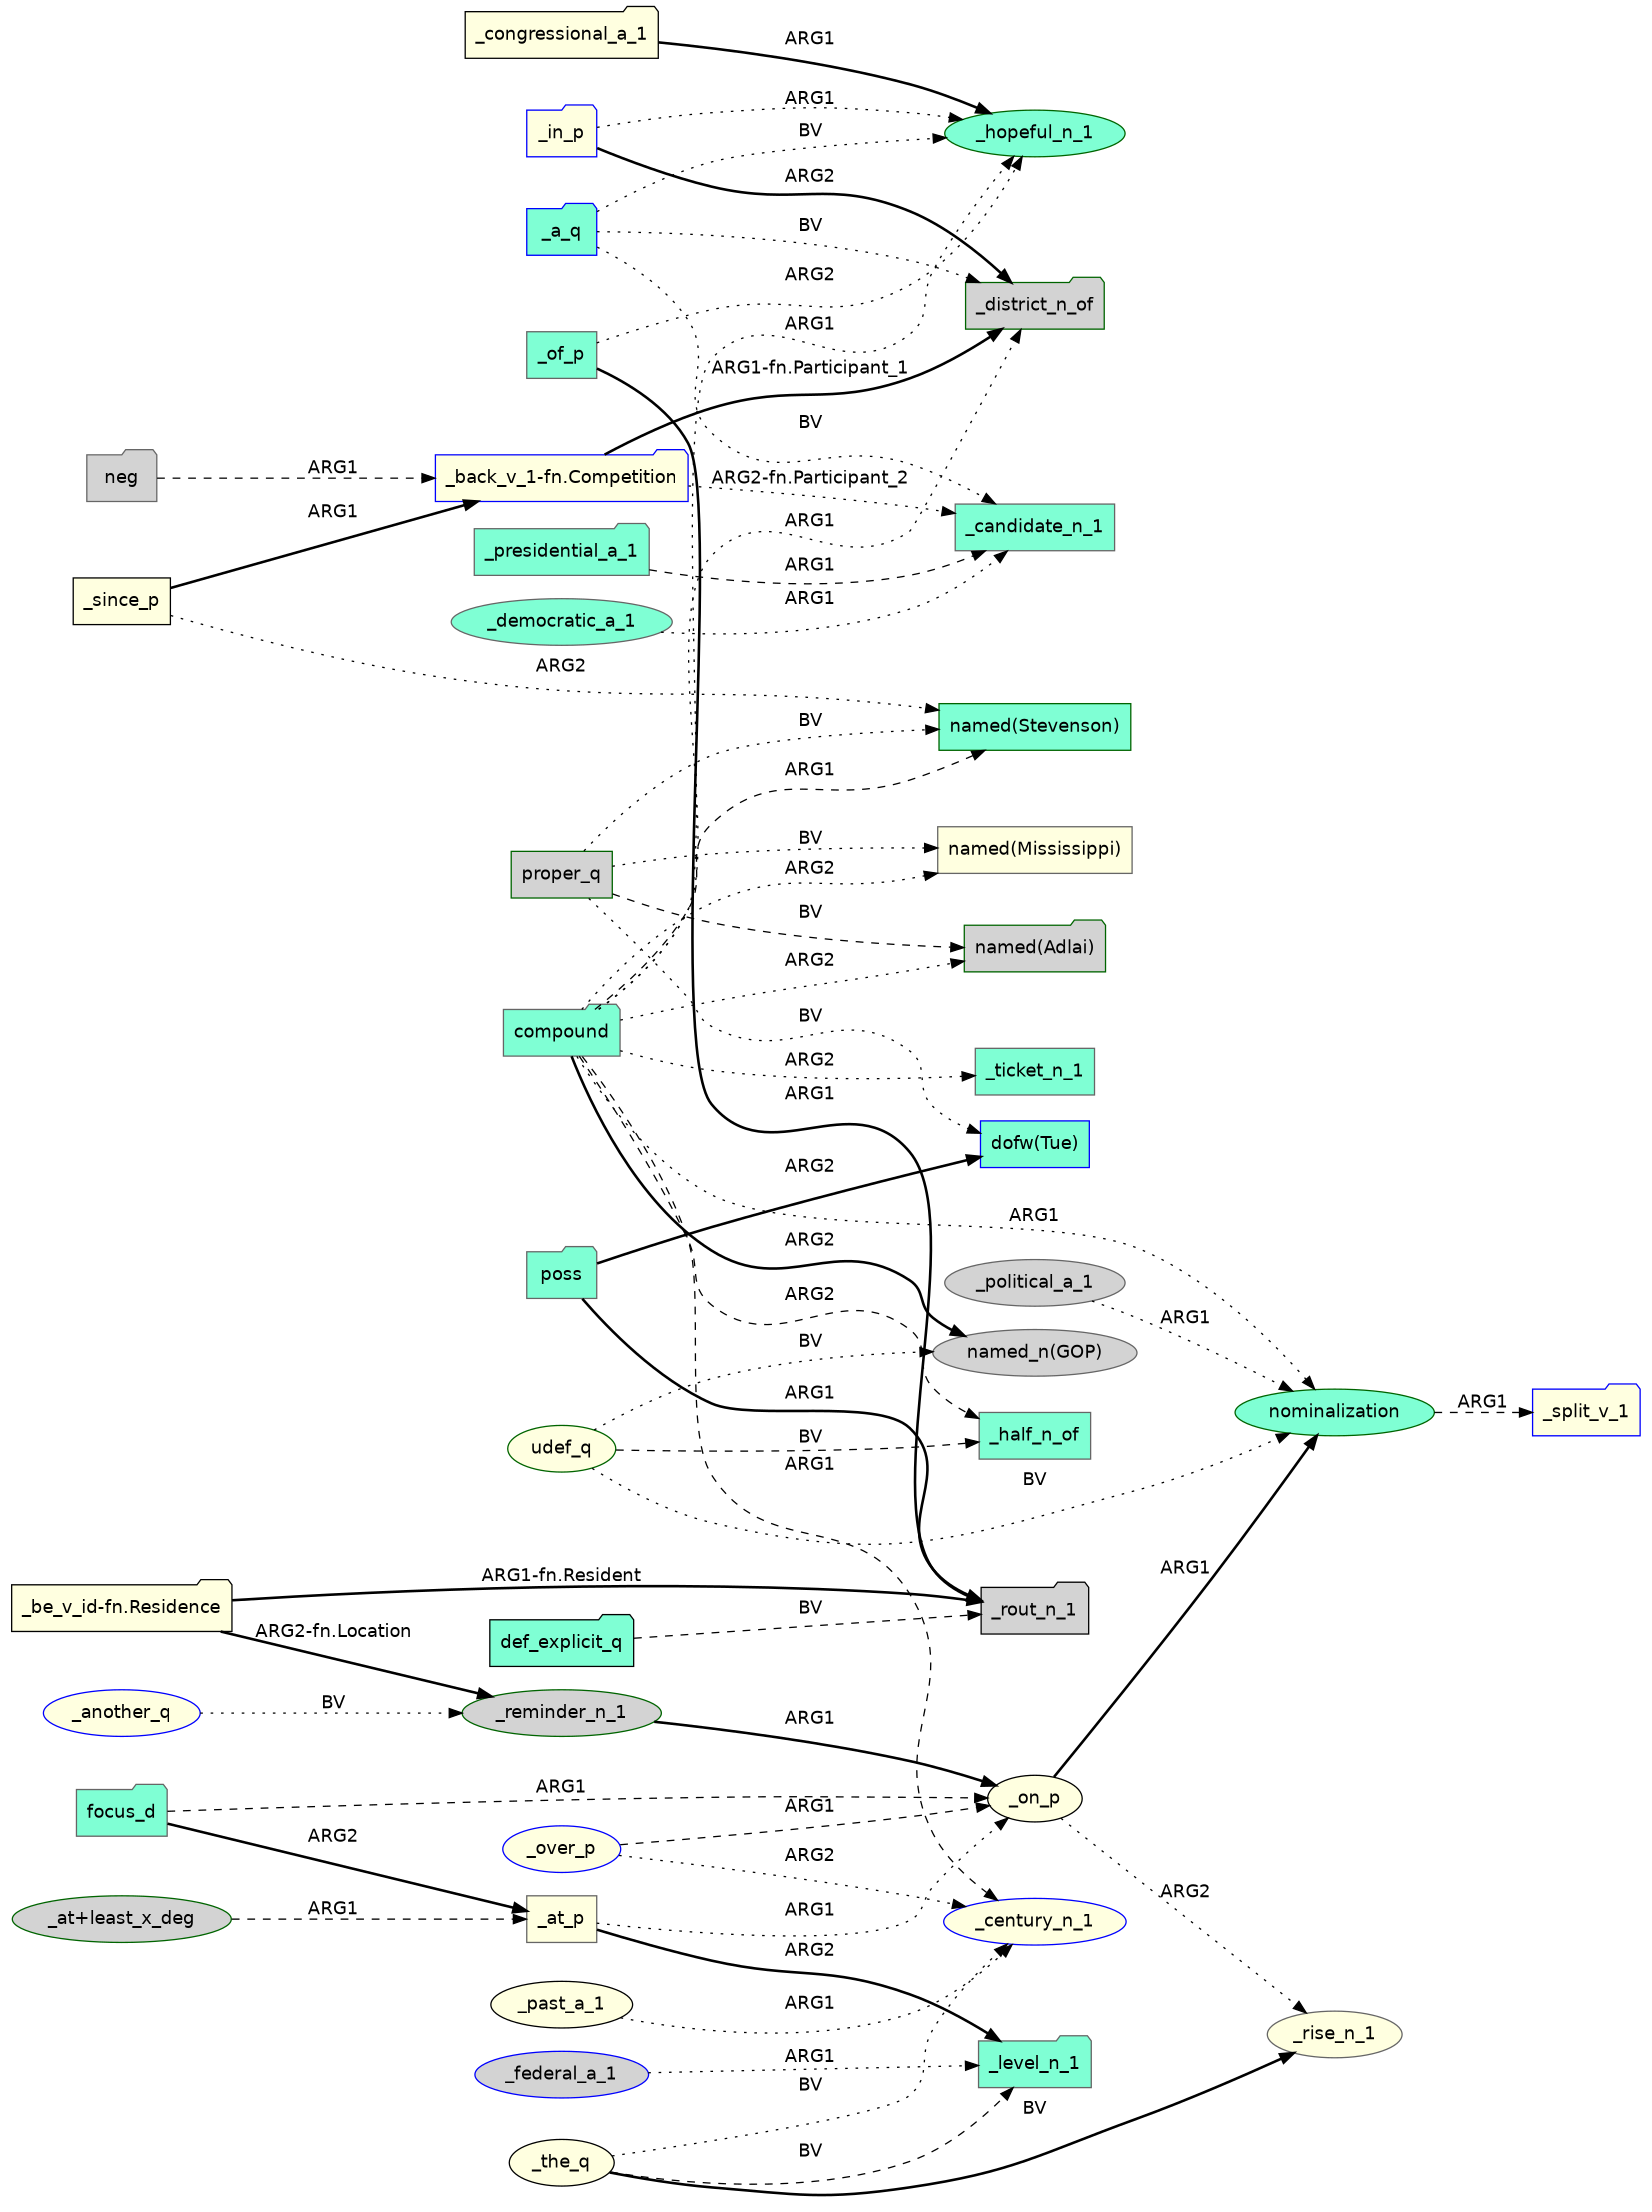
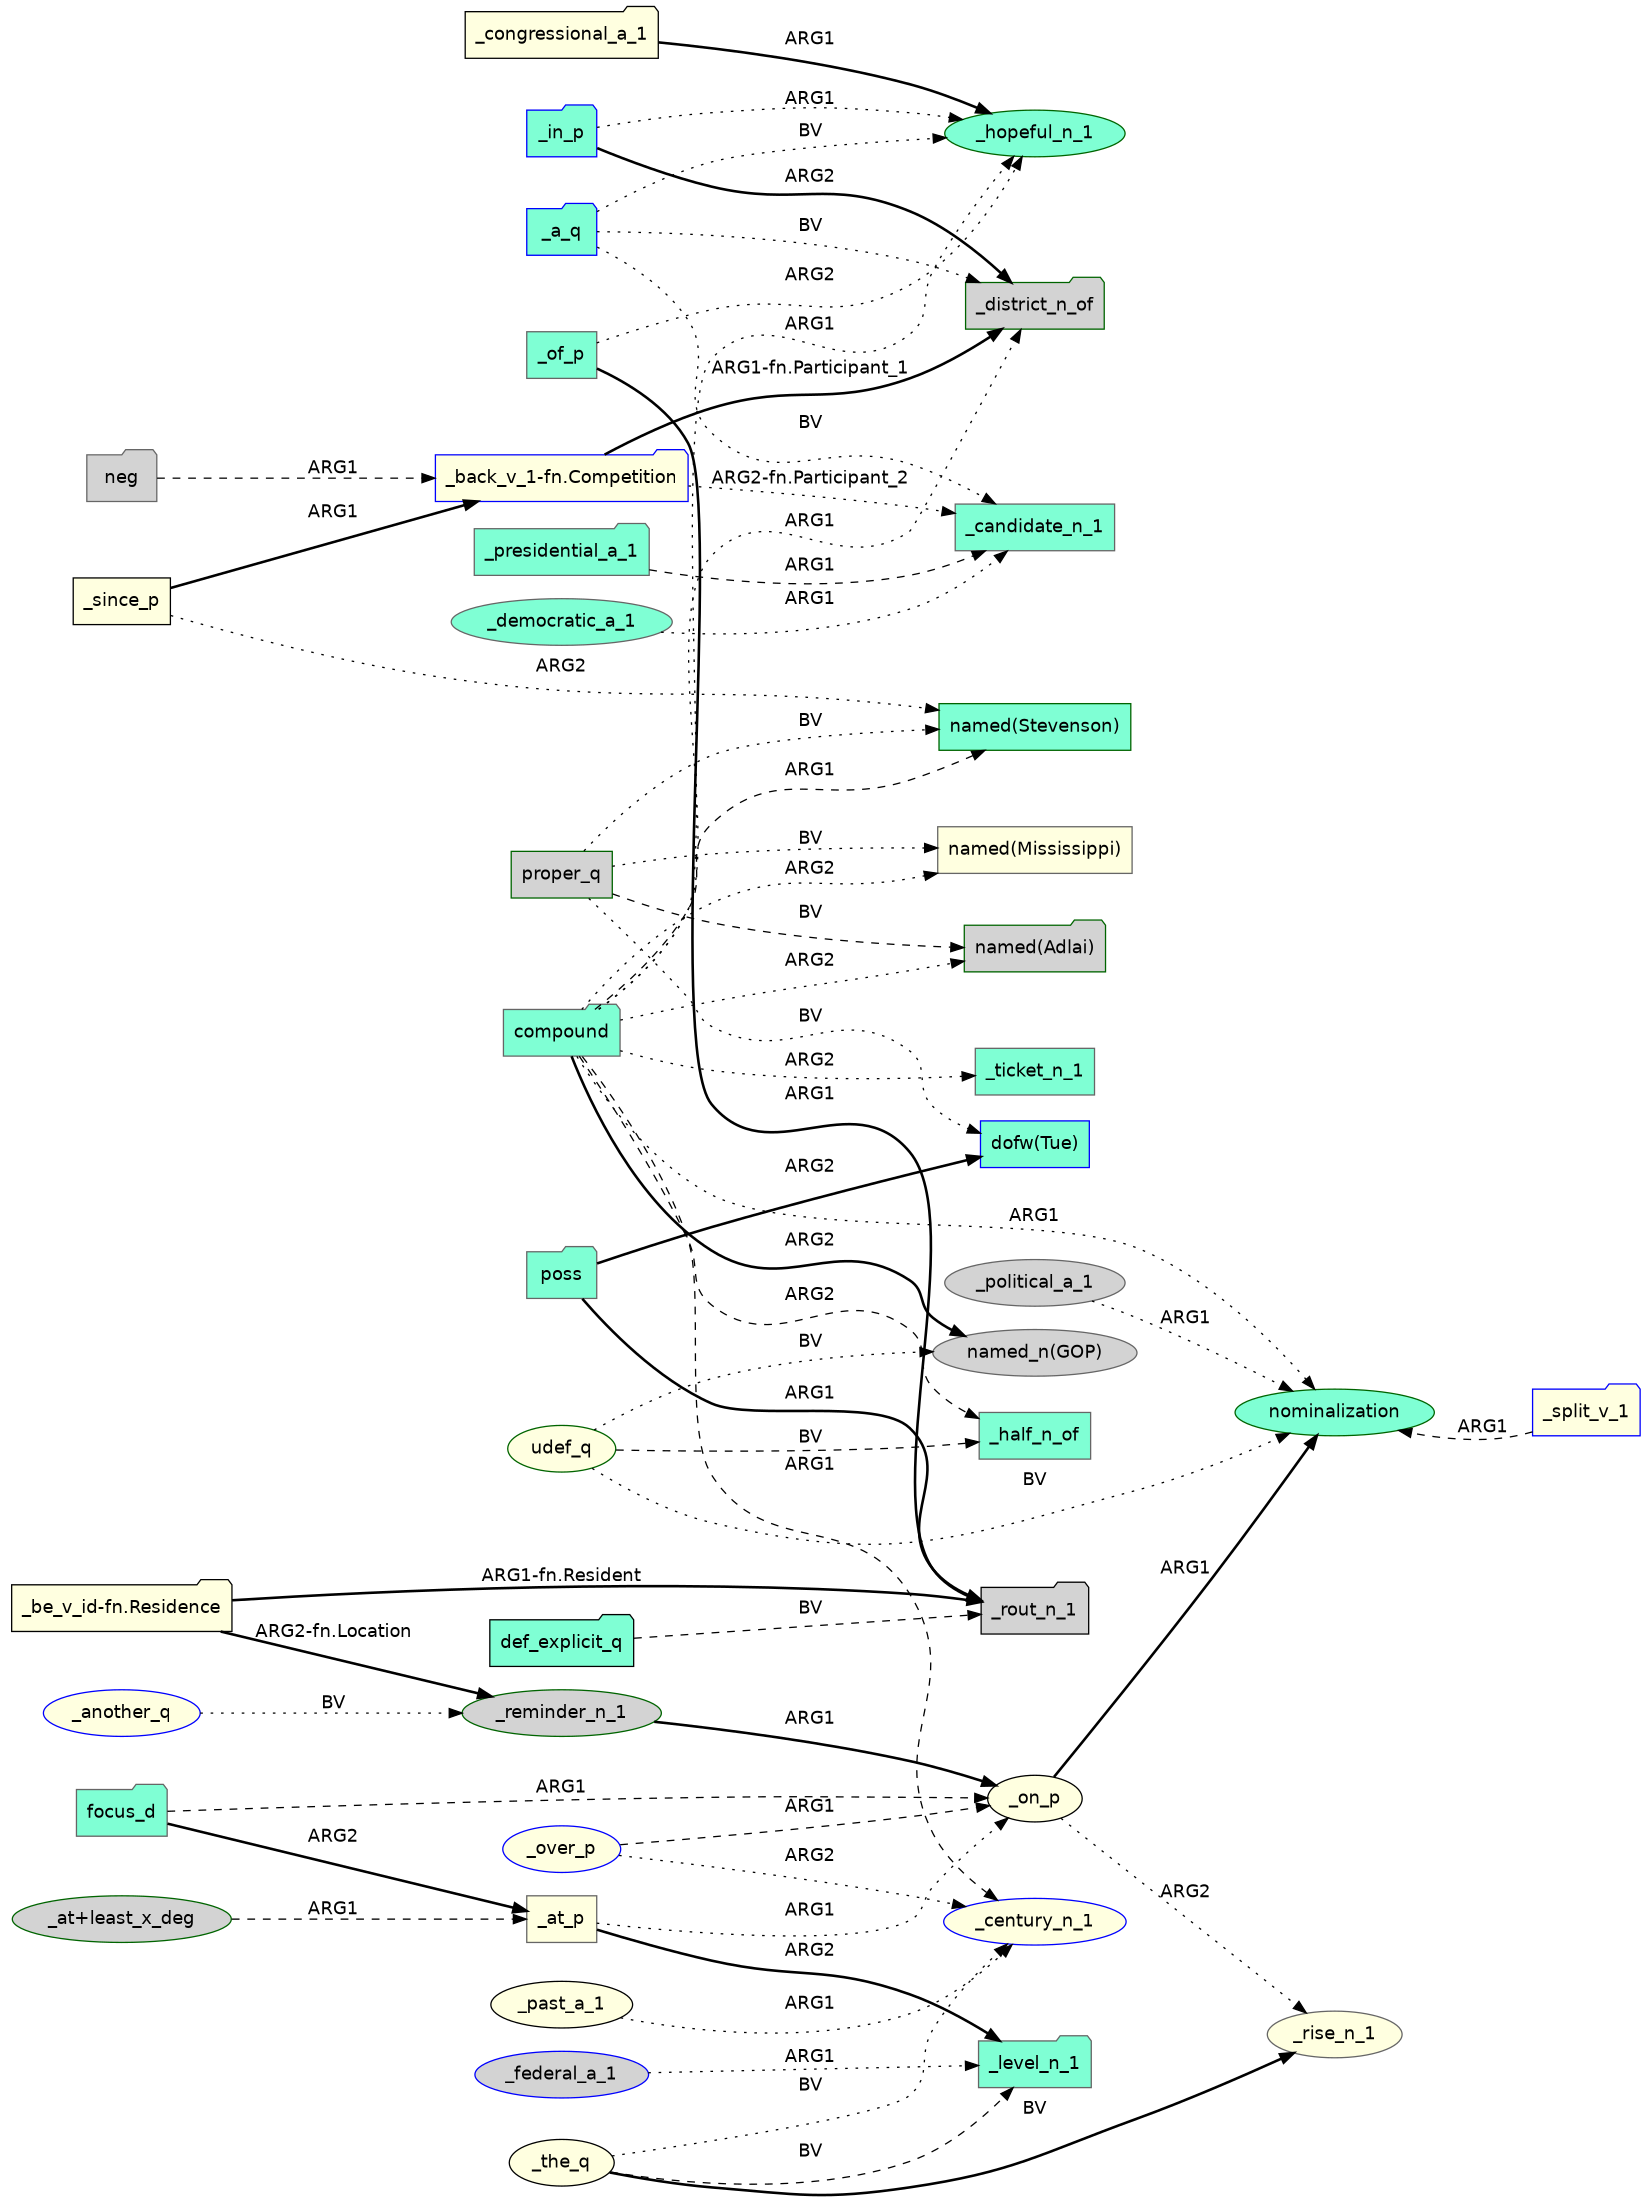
(562, 133) -> (562, 133)
(1477, 1413) -> (1472, 1440)
